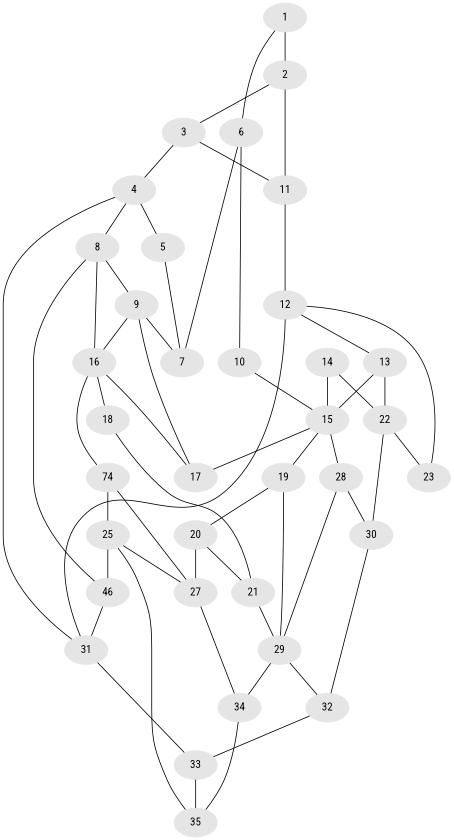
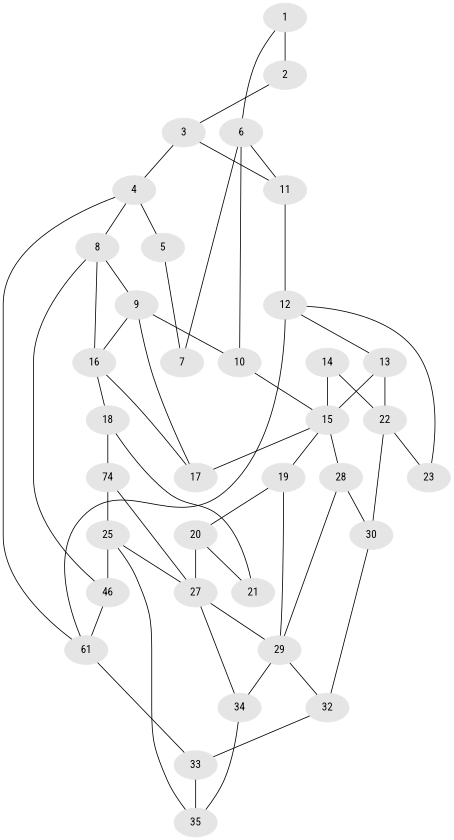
(285, 133) -> (263, 161)
(159, 334) -> (185, 332)
(77, 422) -> (108, 449)
(266, 621) -> (238, 621)
(86, 650) -> (86, 650)
